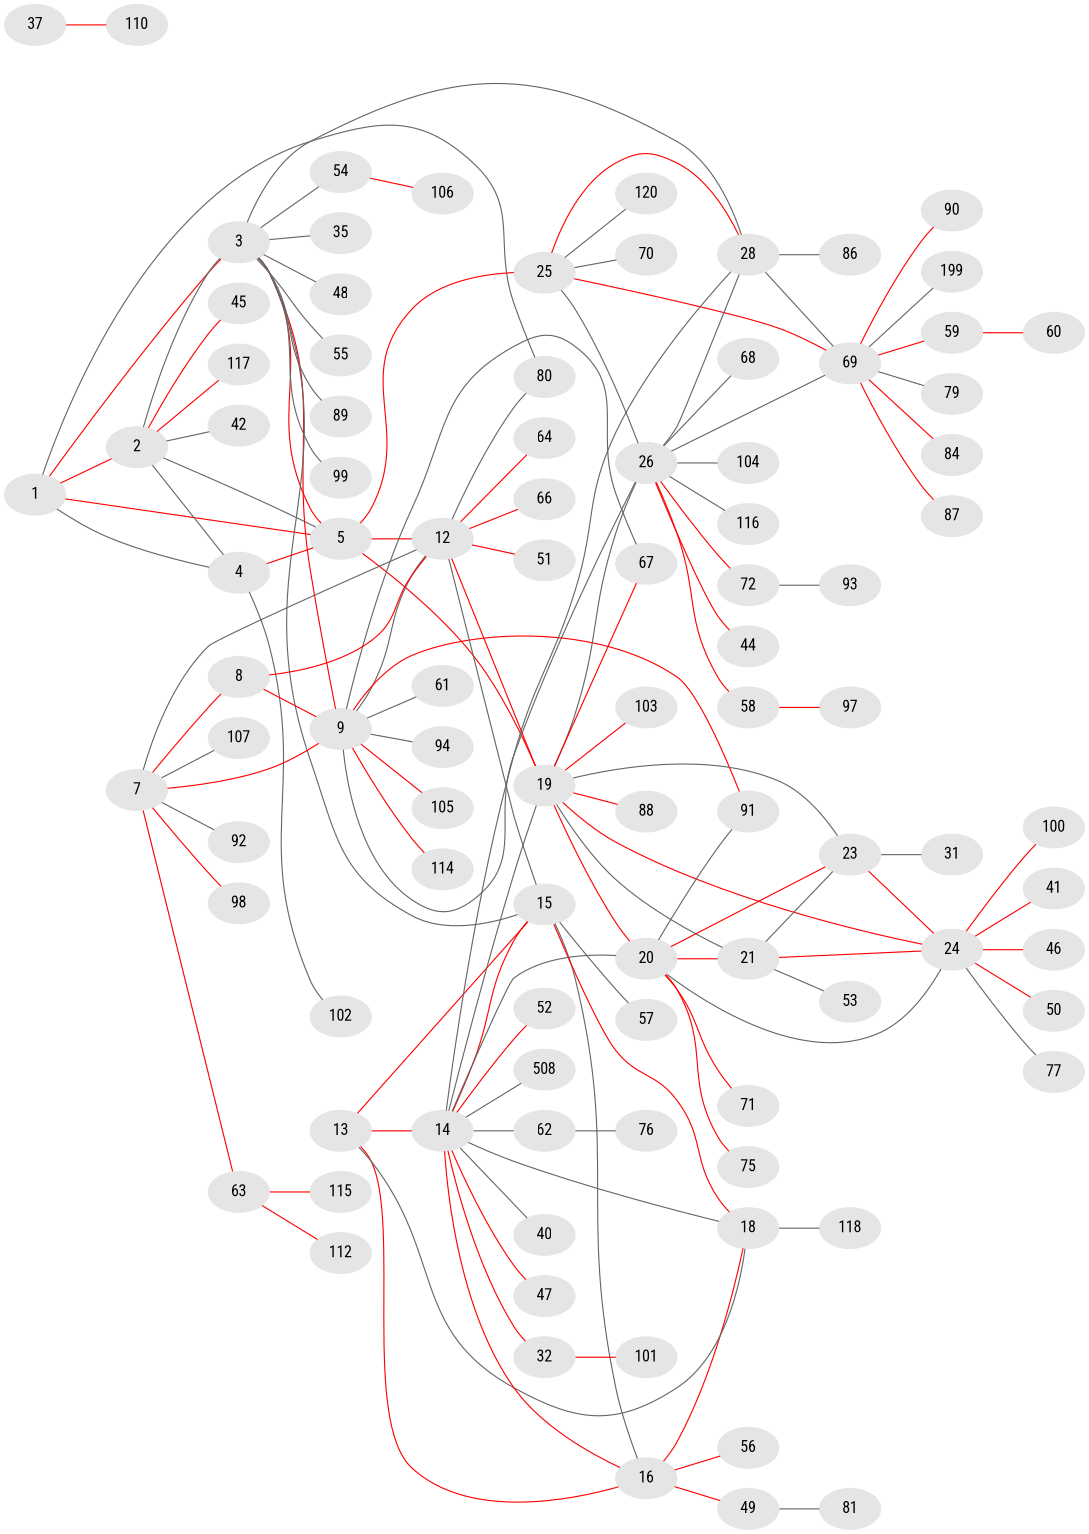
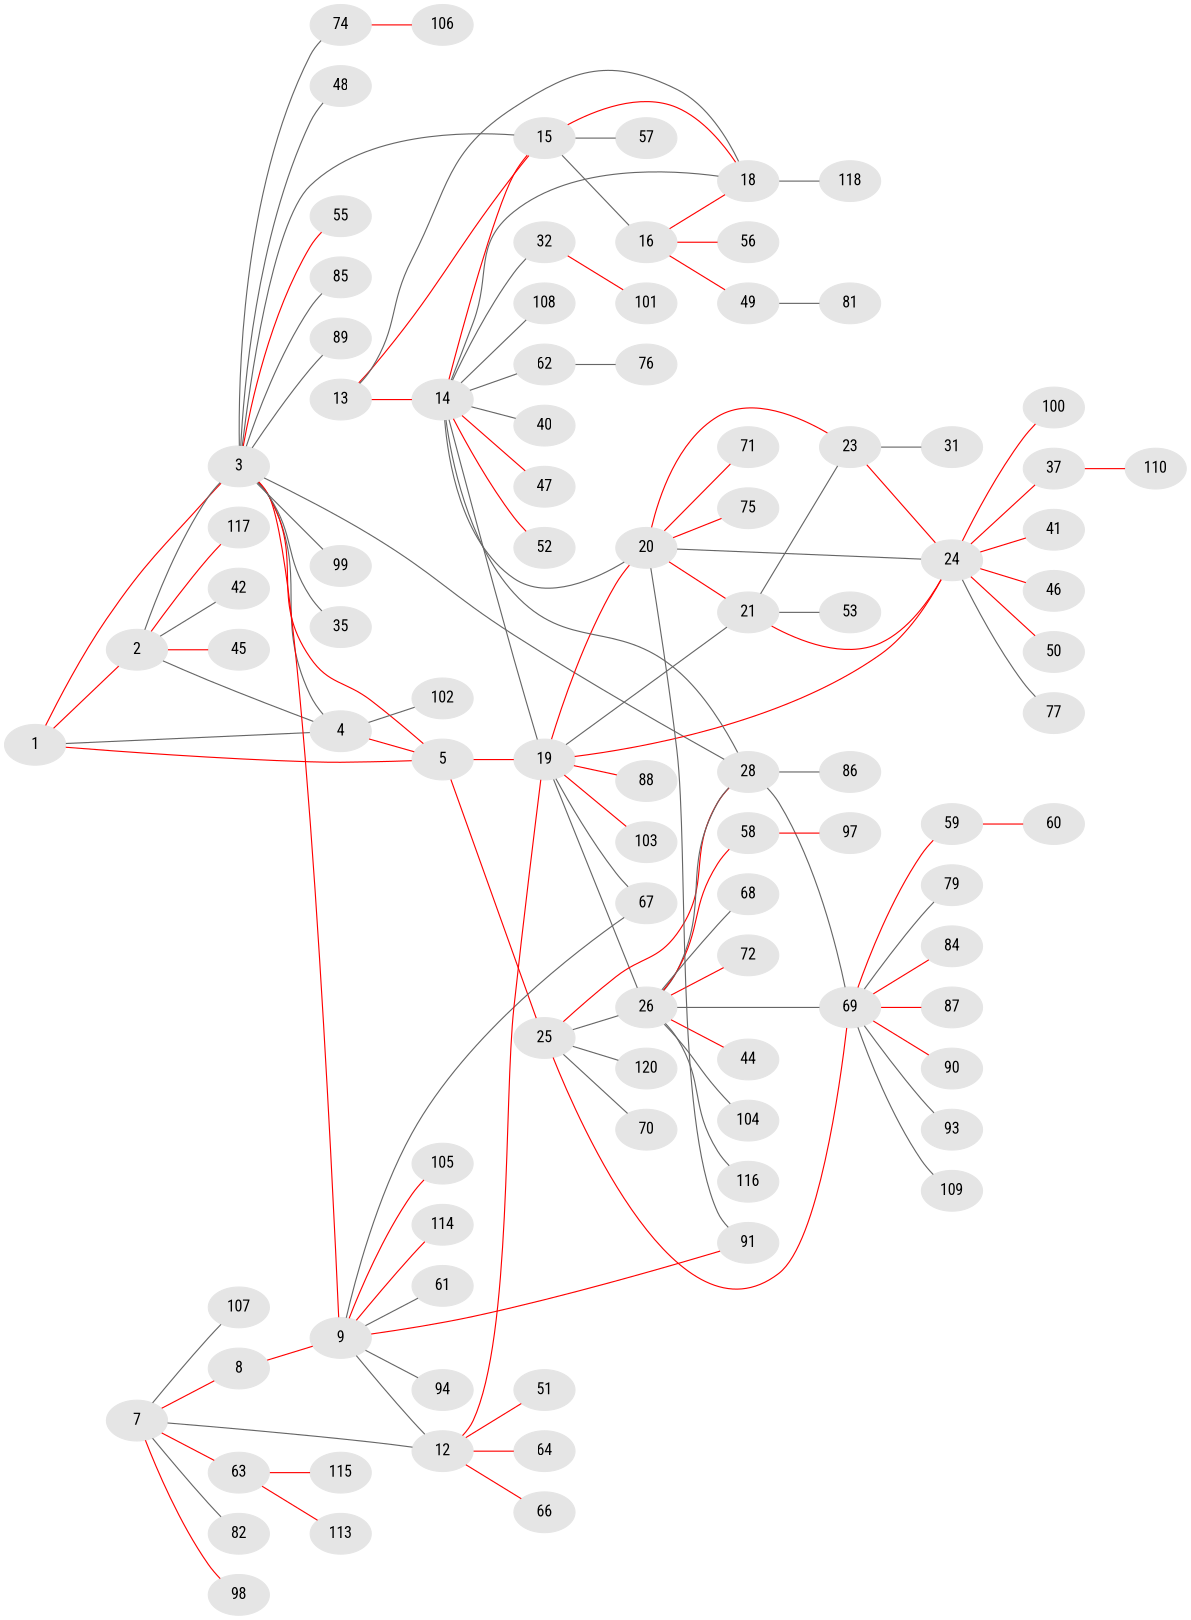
(341, 172) -> (341, 25)
(952, 272) -> (952, 1191)
none -> (341, 277)
(290, 299) -> (271, 335)
(544, 377) -> none
(240, 491) -> none
none -> (1003, 514)
(391, 539) -> none
(799, 585) -> (898, 1070)
none -> (291, 598)
(373, 640) -> none
(595, 675) -> (589, 835)
(490, 722) -> none
(717, 766) -> none
(246, 775) -> none
(505, 818) -> none
(239, 842) -> (239, 1534)
(544, 1070) -> (544, 303)
(477, 1250) -> (485, 317)
(341, 1253) -> (341, 1534)
(486, 1337) -> none
(390, 1415) -> none
